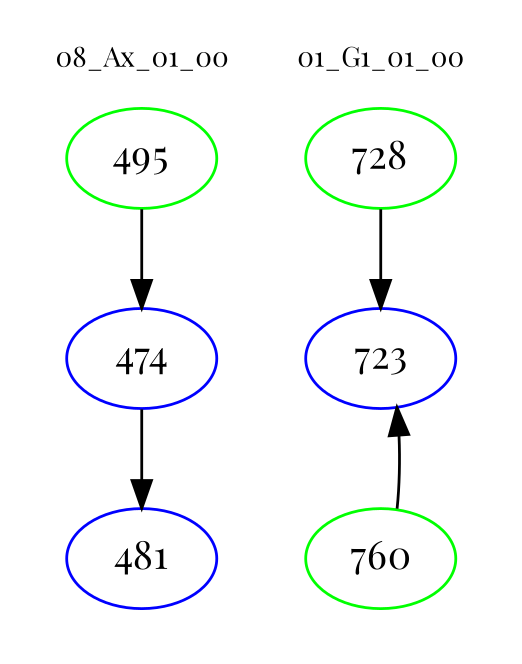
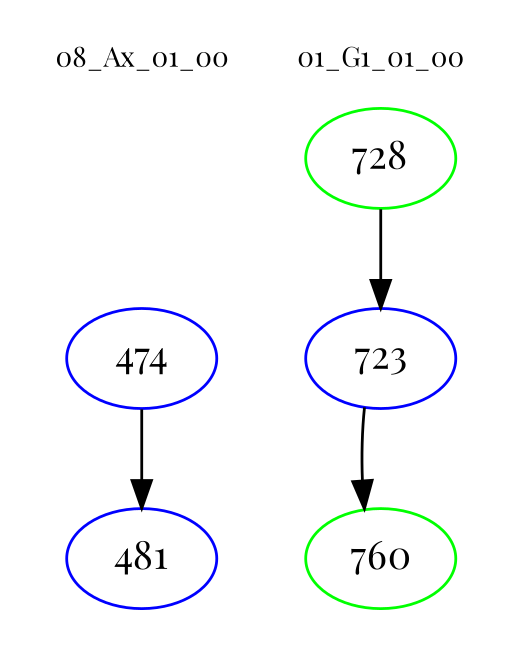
(142, 158) -> none
(399, 472) -> (362, 444)
